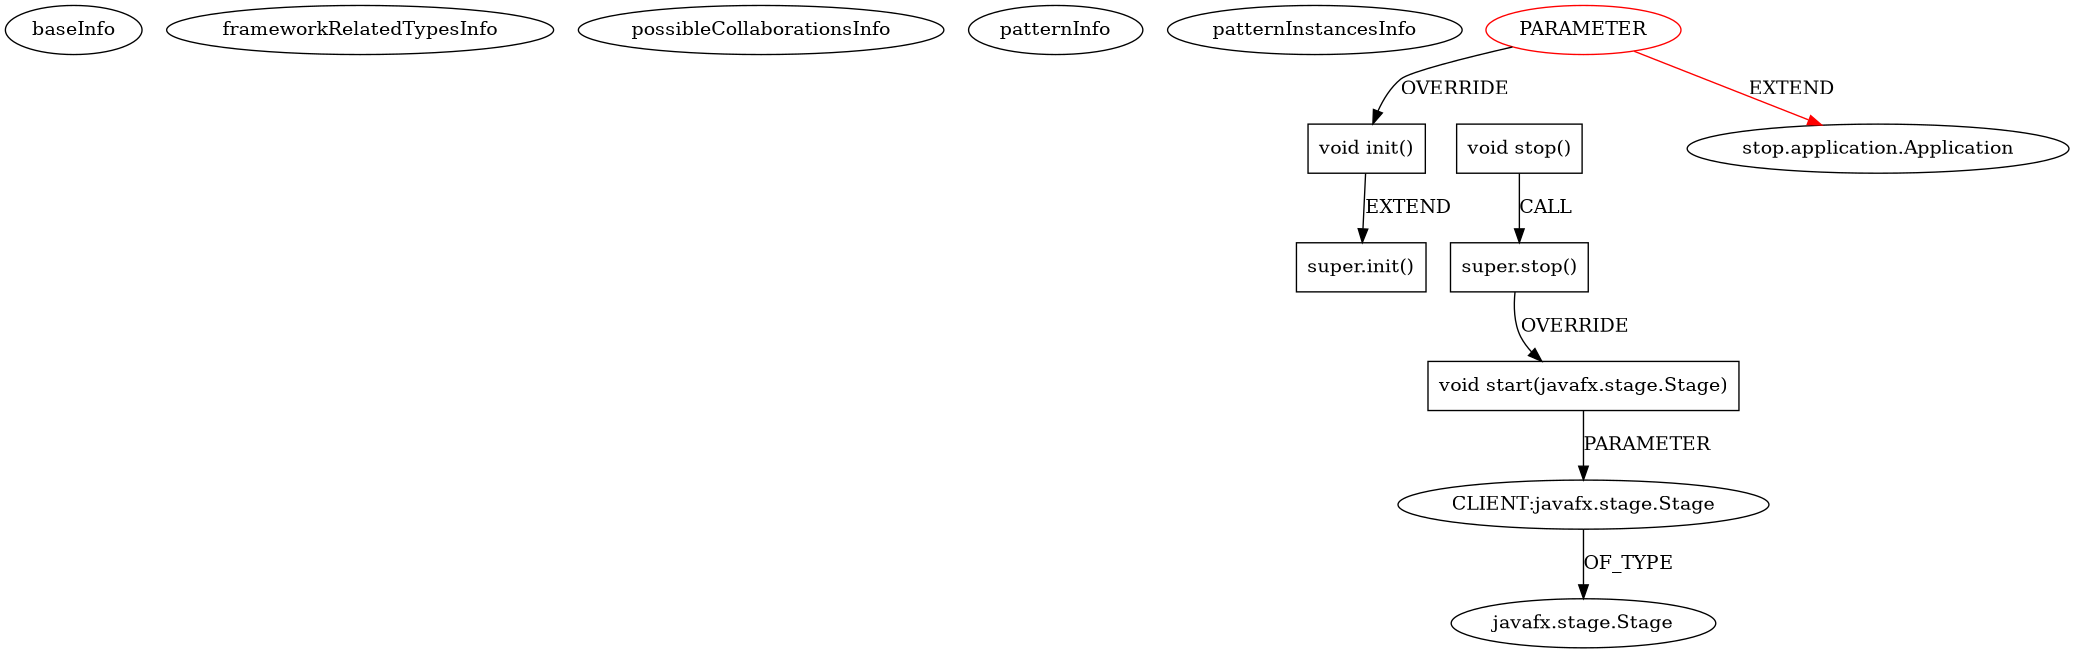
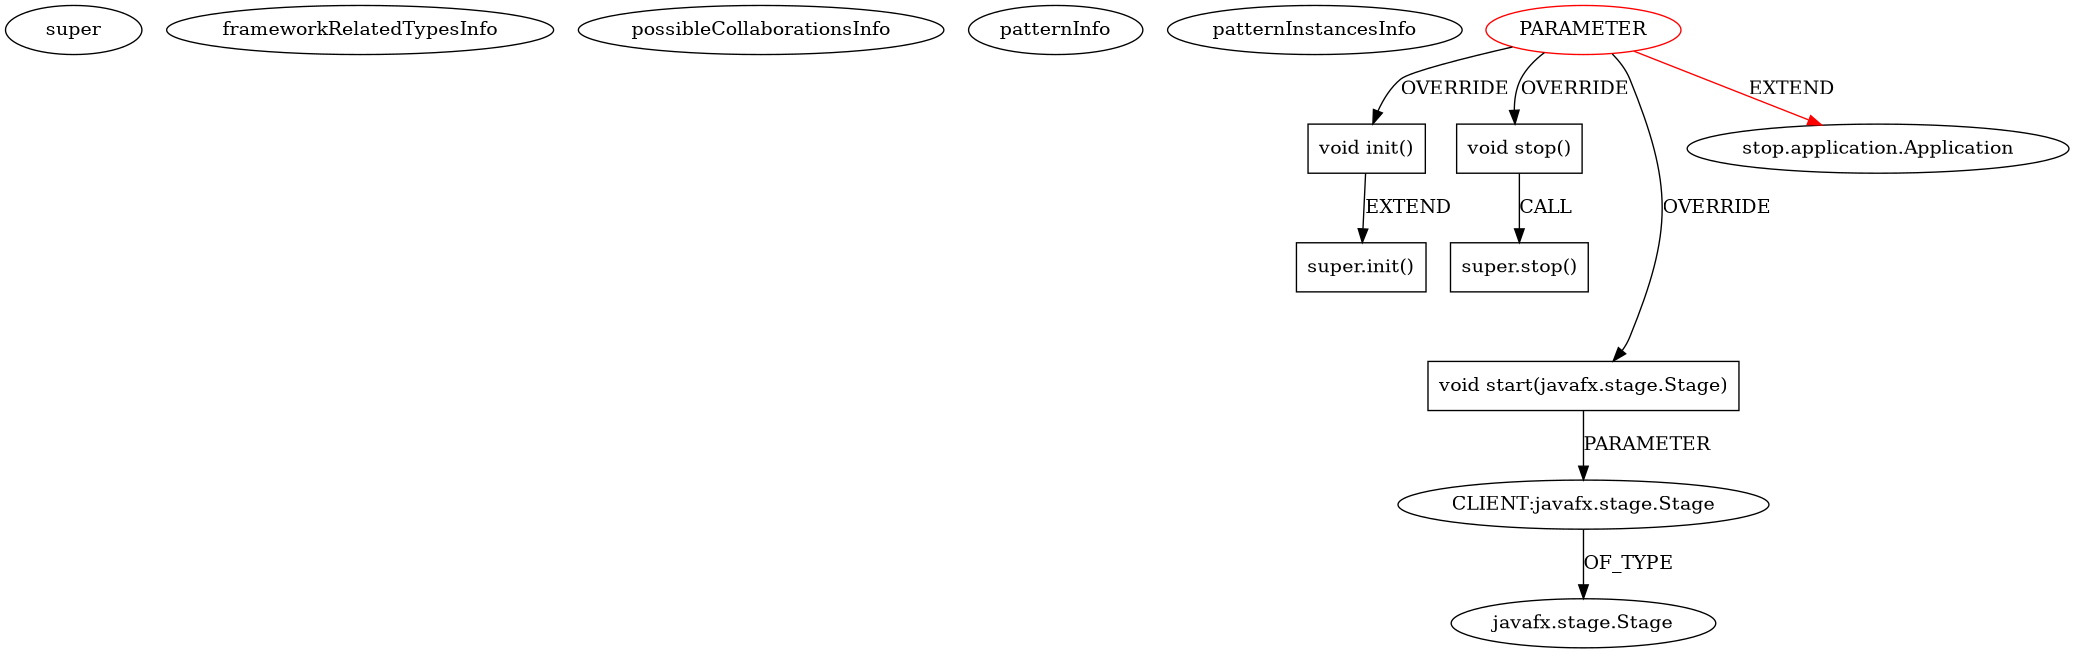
(74, 30) -> (74, 30)
none -> (1522, 78)
(1516, 324) -> (1662, 200)
